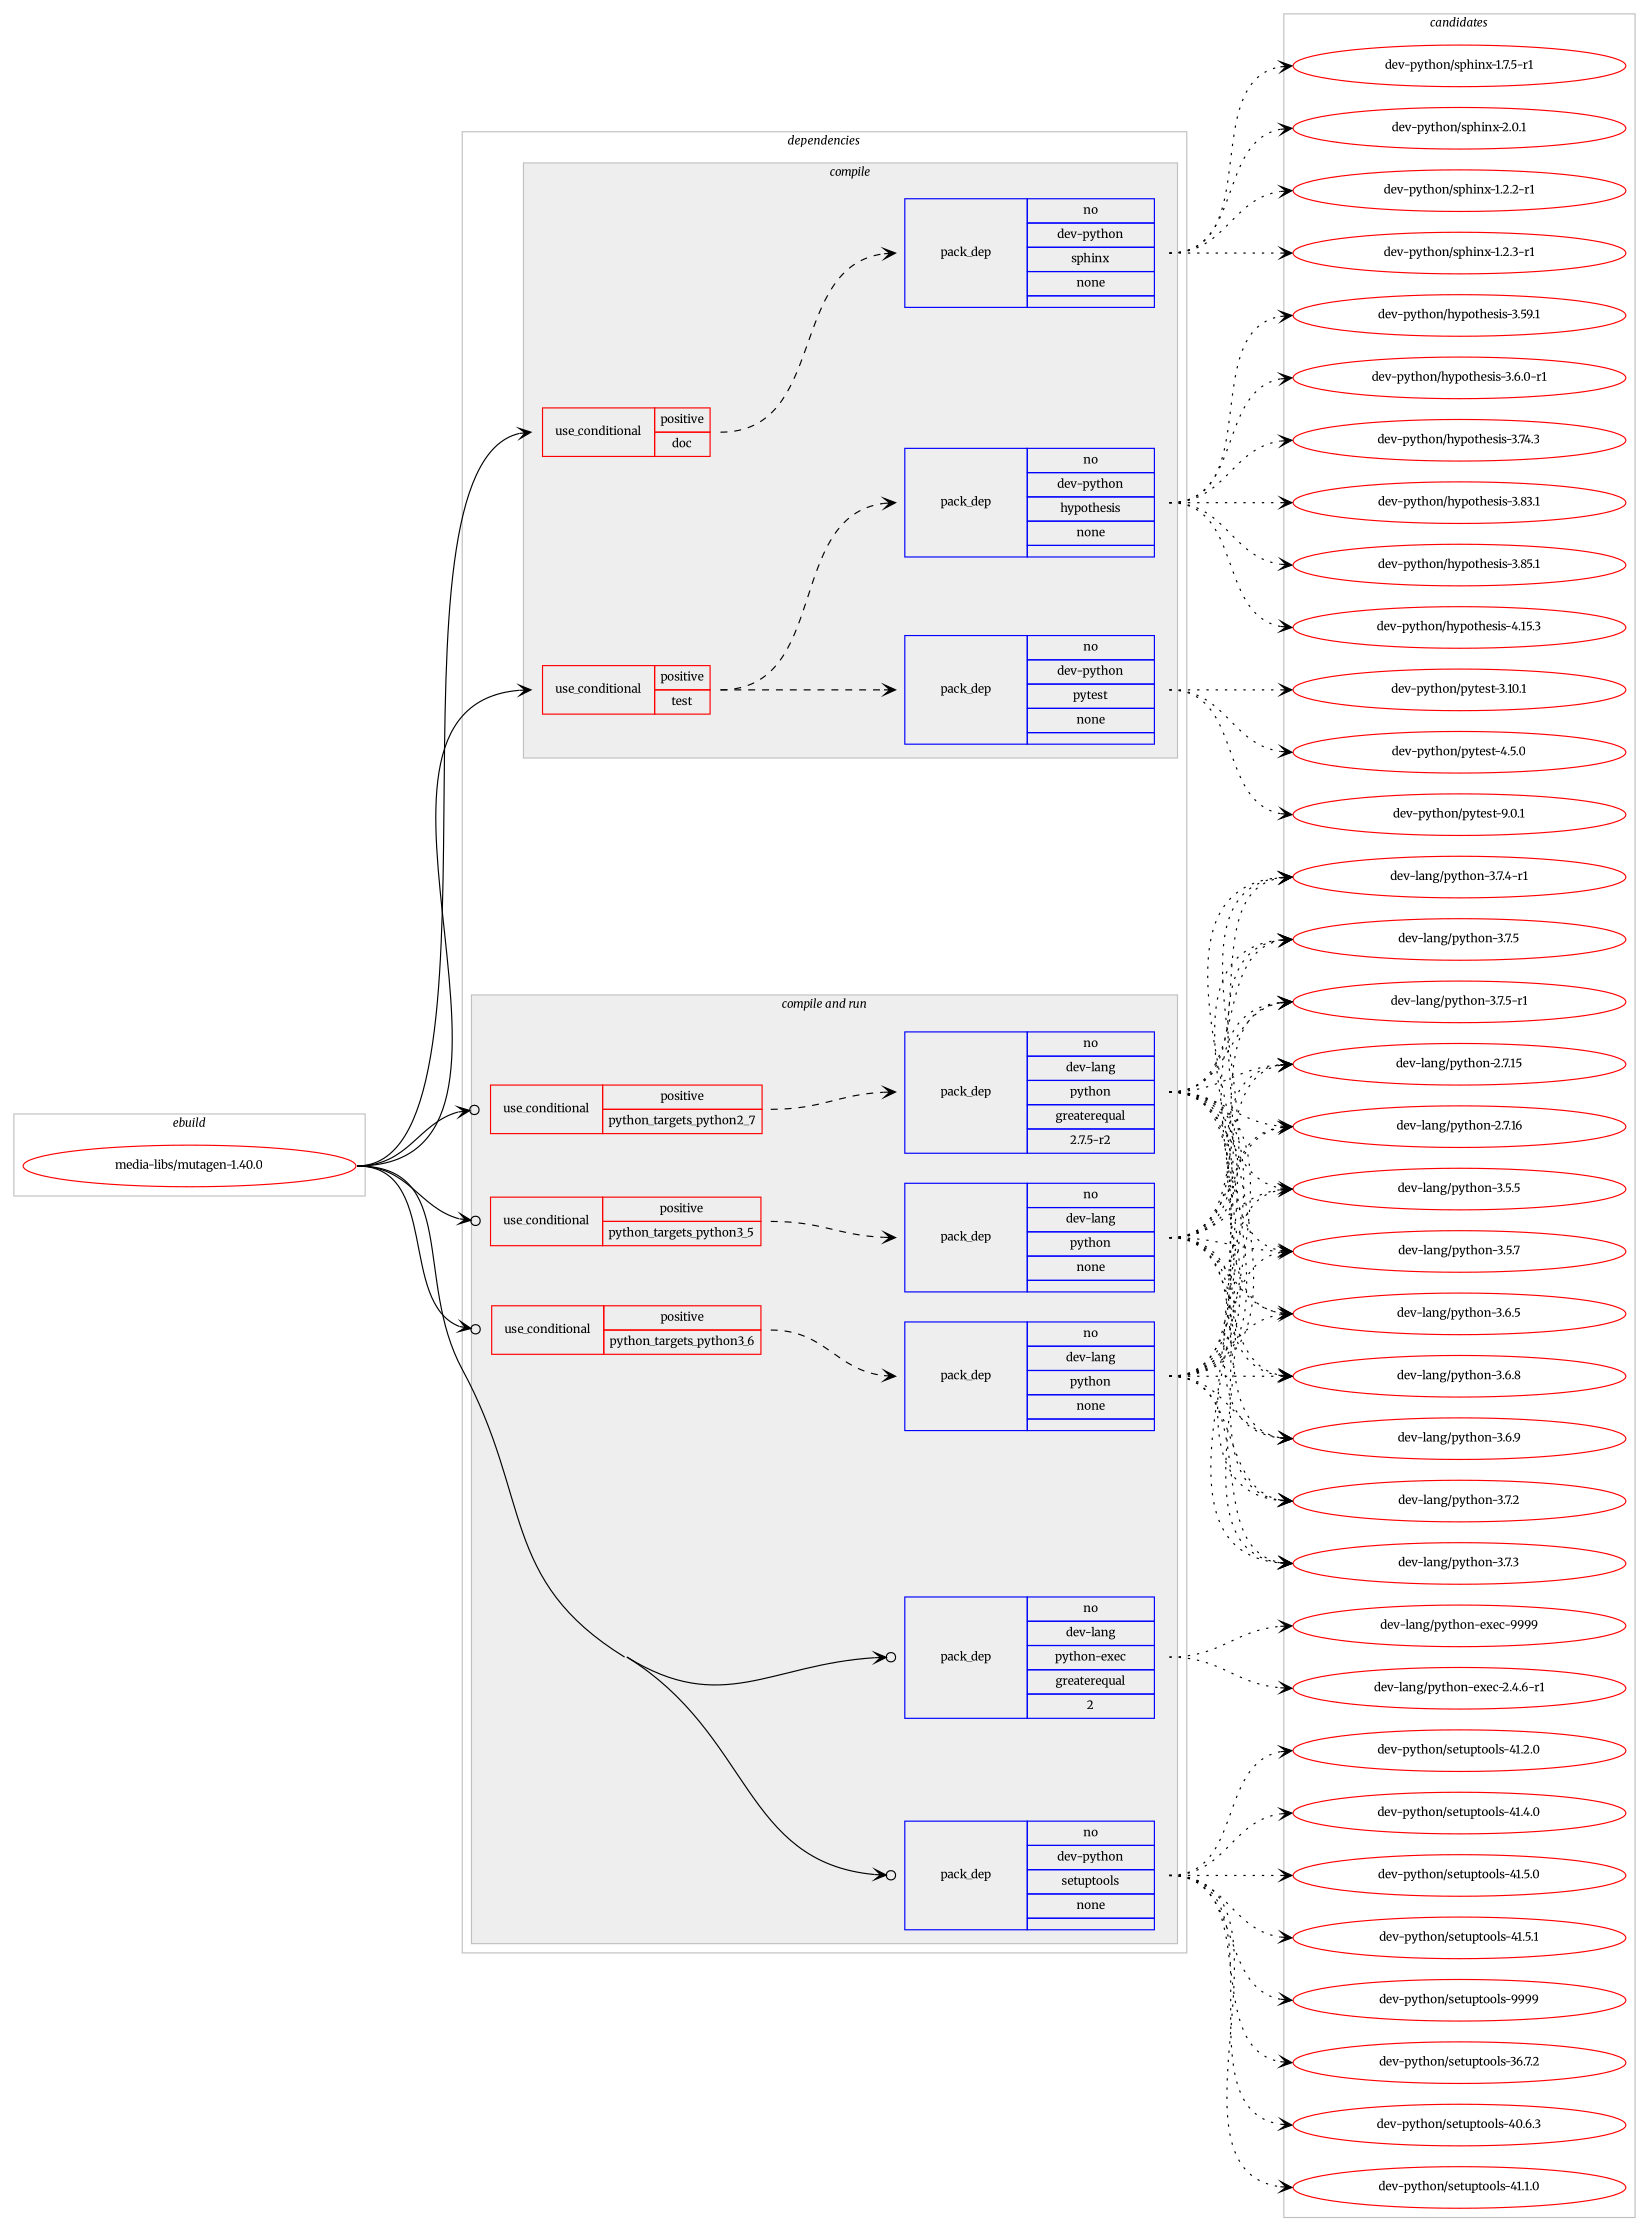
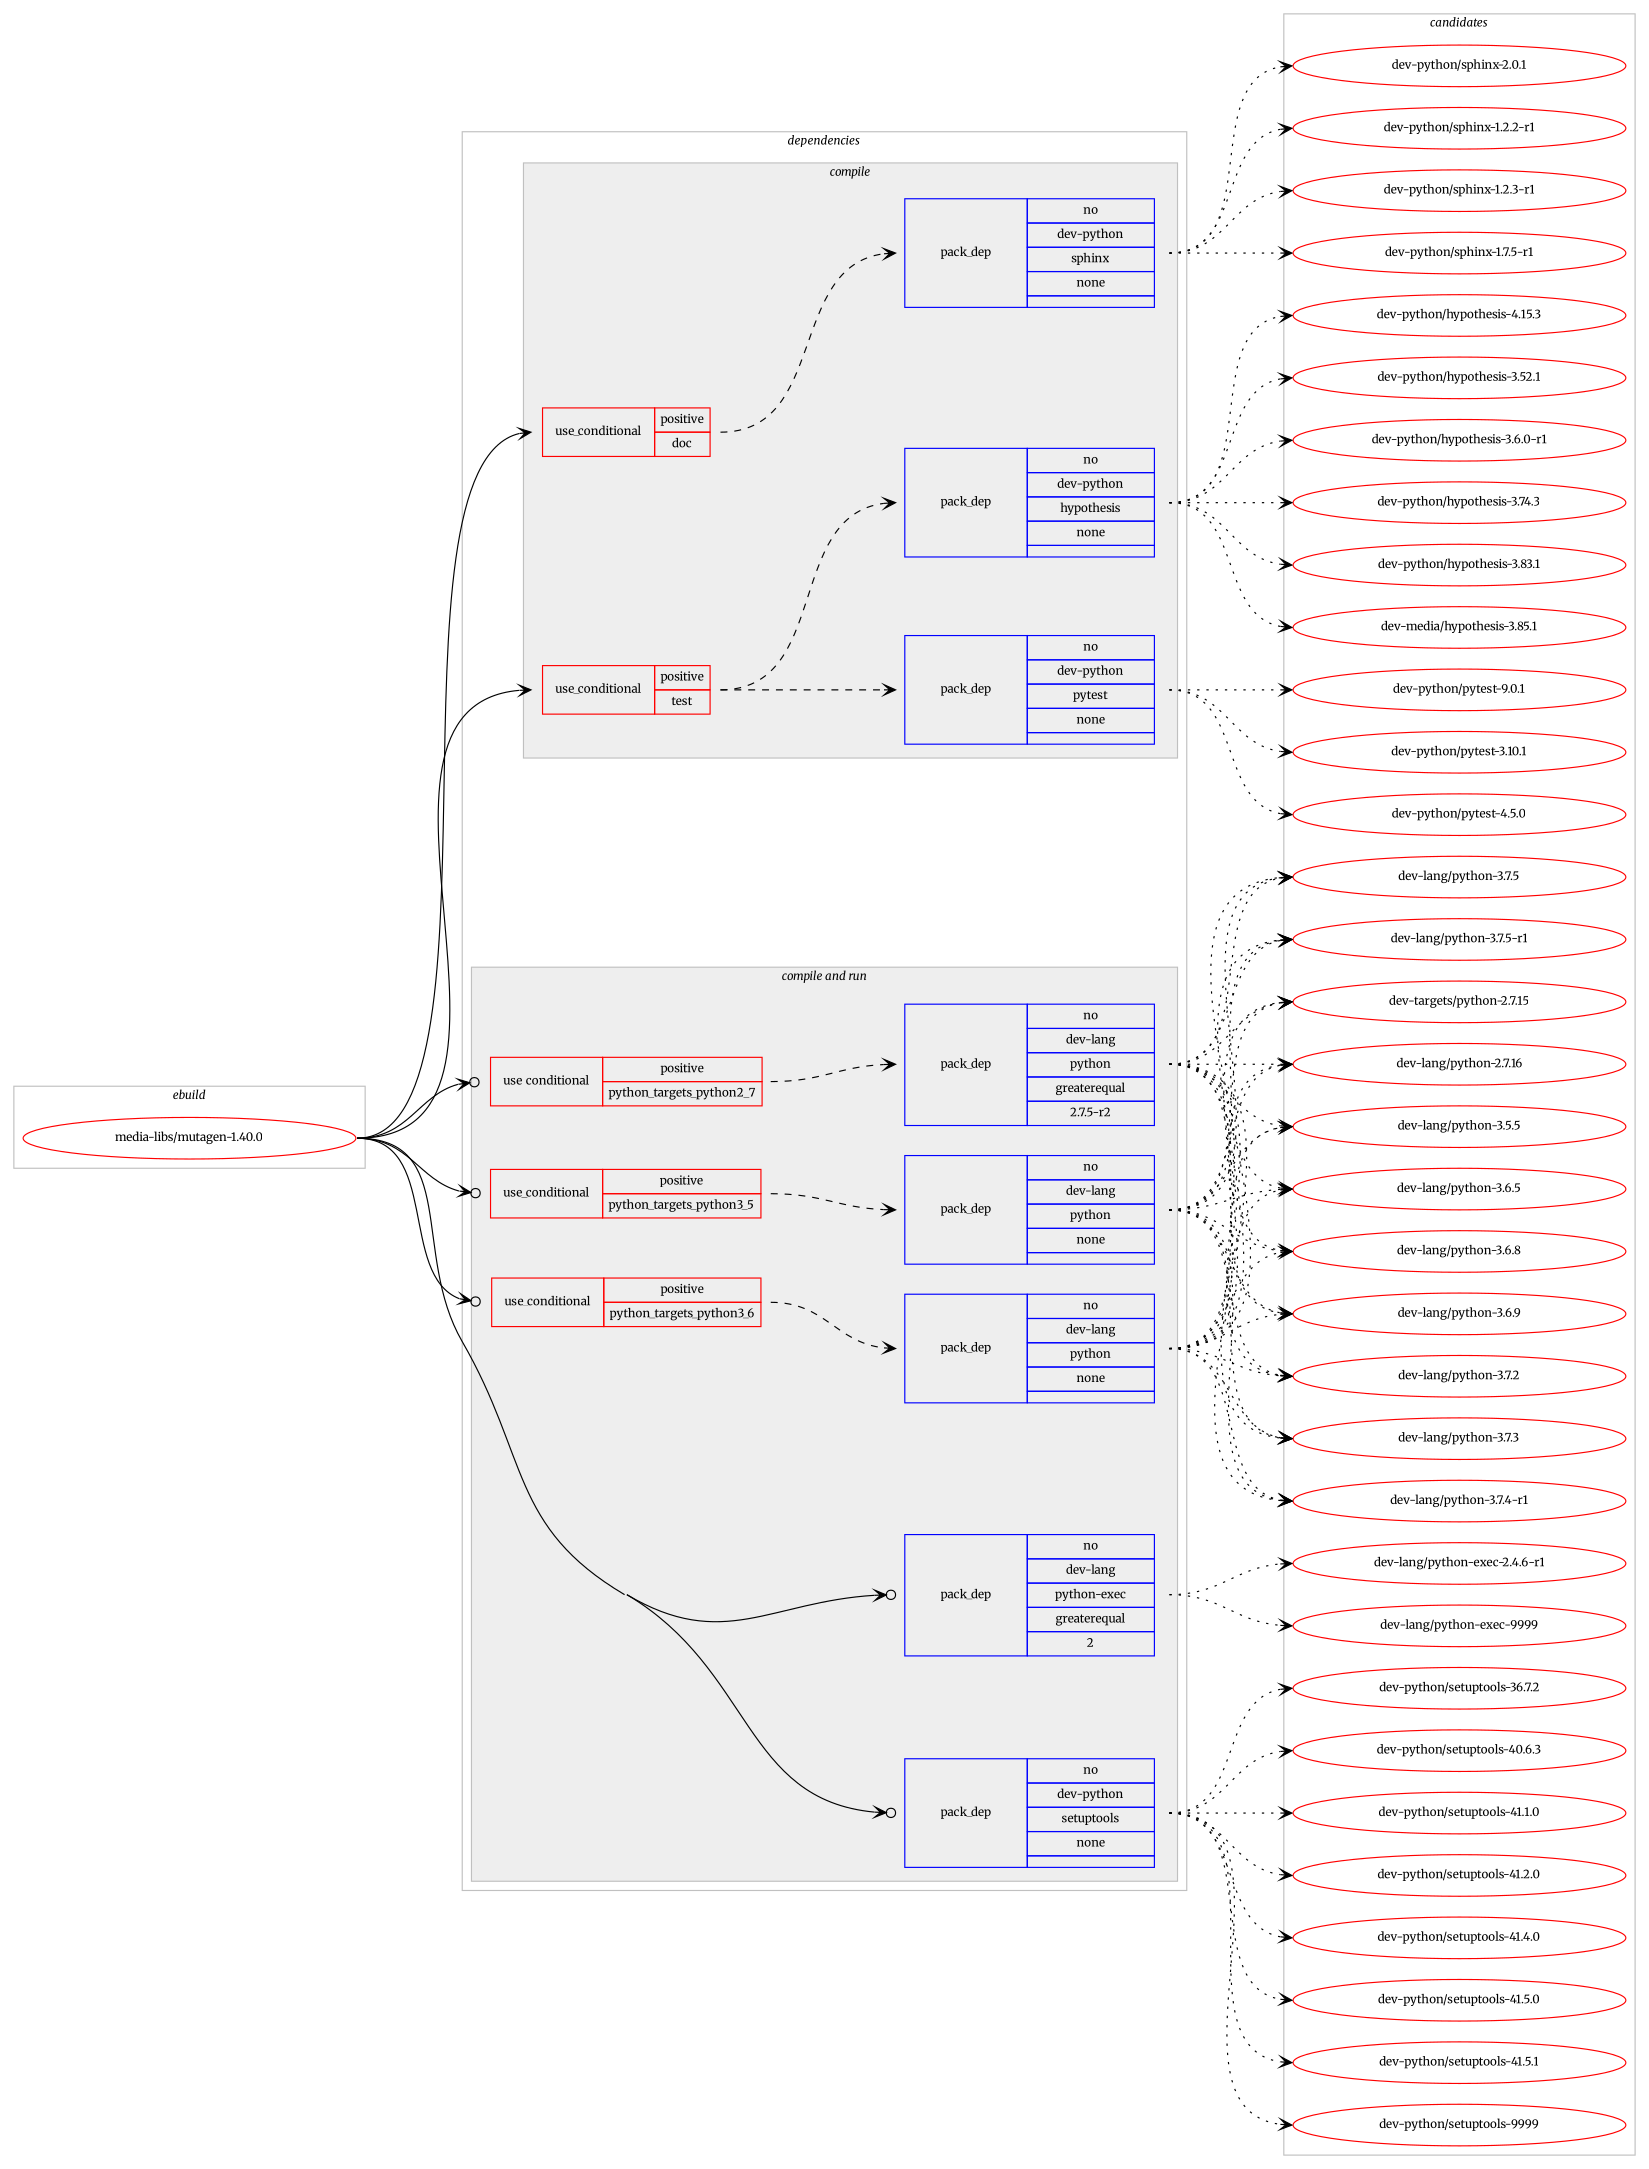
(1459, 315) -> (1459, 378)
(1459, 565) -> (1459, 627)
(1459, 1064) -> (1459, 1002)
(1459, 1251) -> none
